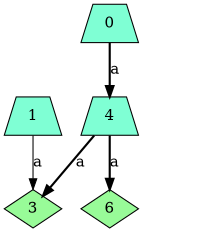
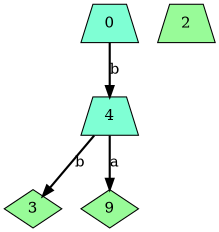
none -> (186, 23)
(115, 70) -> (115, 70)
(33, 116) -> none
(80, 162) -> (80, 162)
(110, 209) -> (110, 209)
